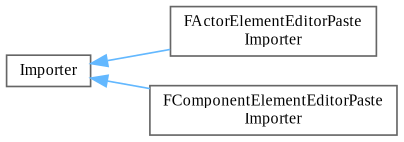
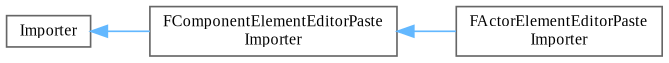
(139, 55) -> (435, 31)
